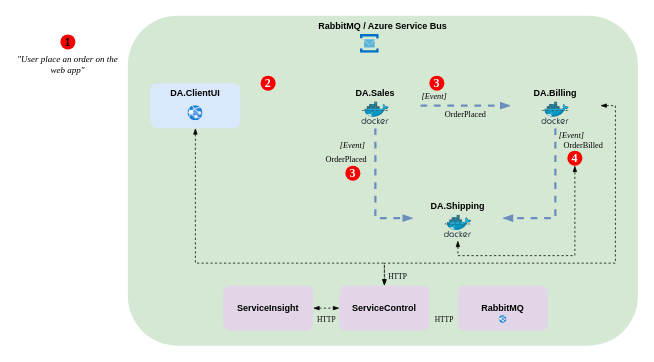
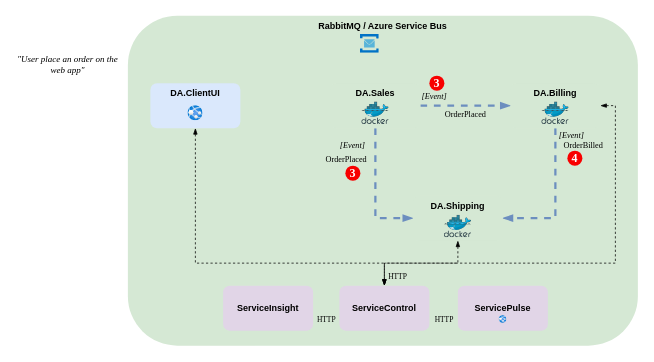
(68, 42) -> none
(268, 83) -> none
(514, 255) -> (458, 256)
(320, 308) -> none
(503, 308) -> (503, 308)
